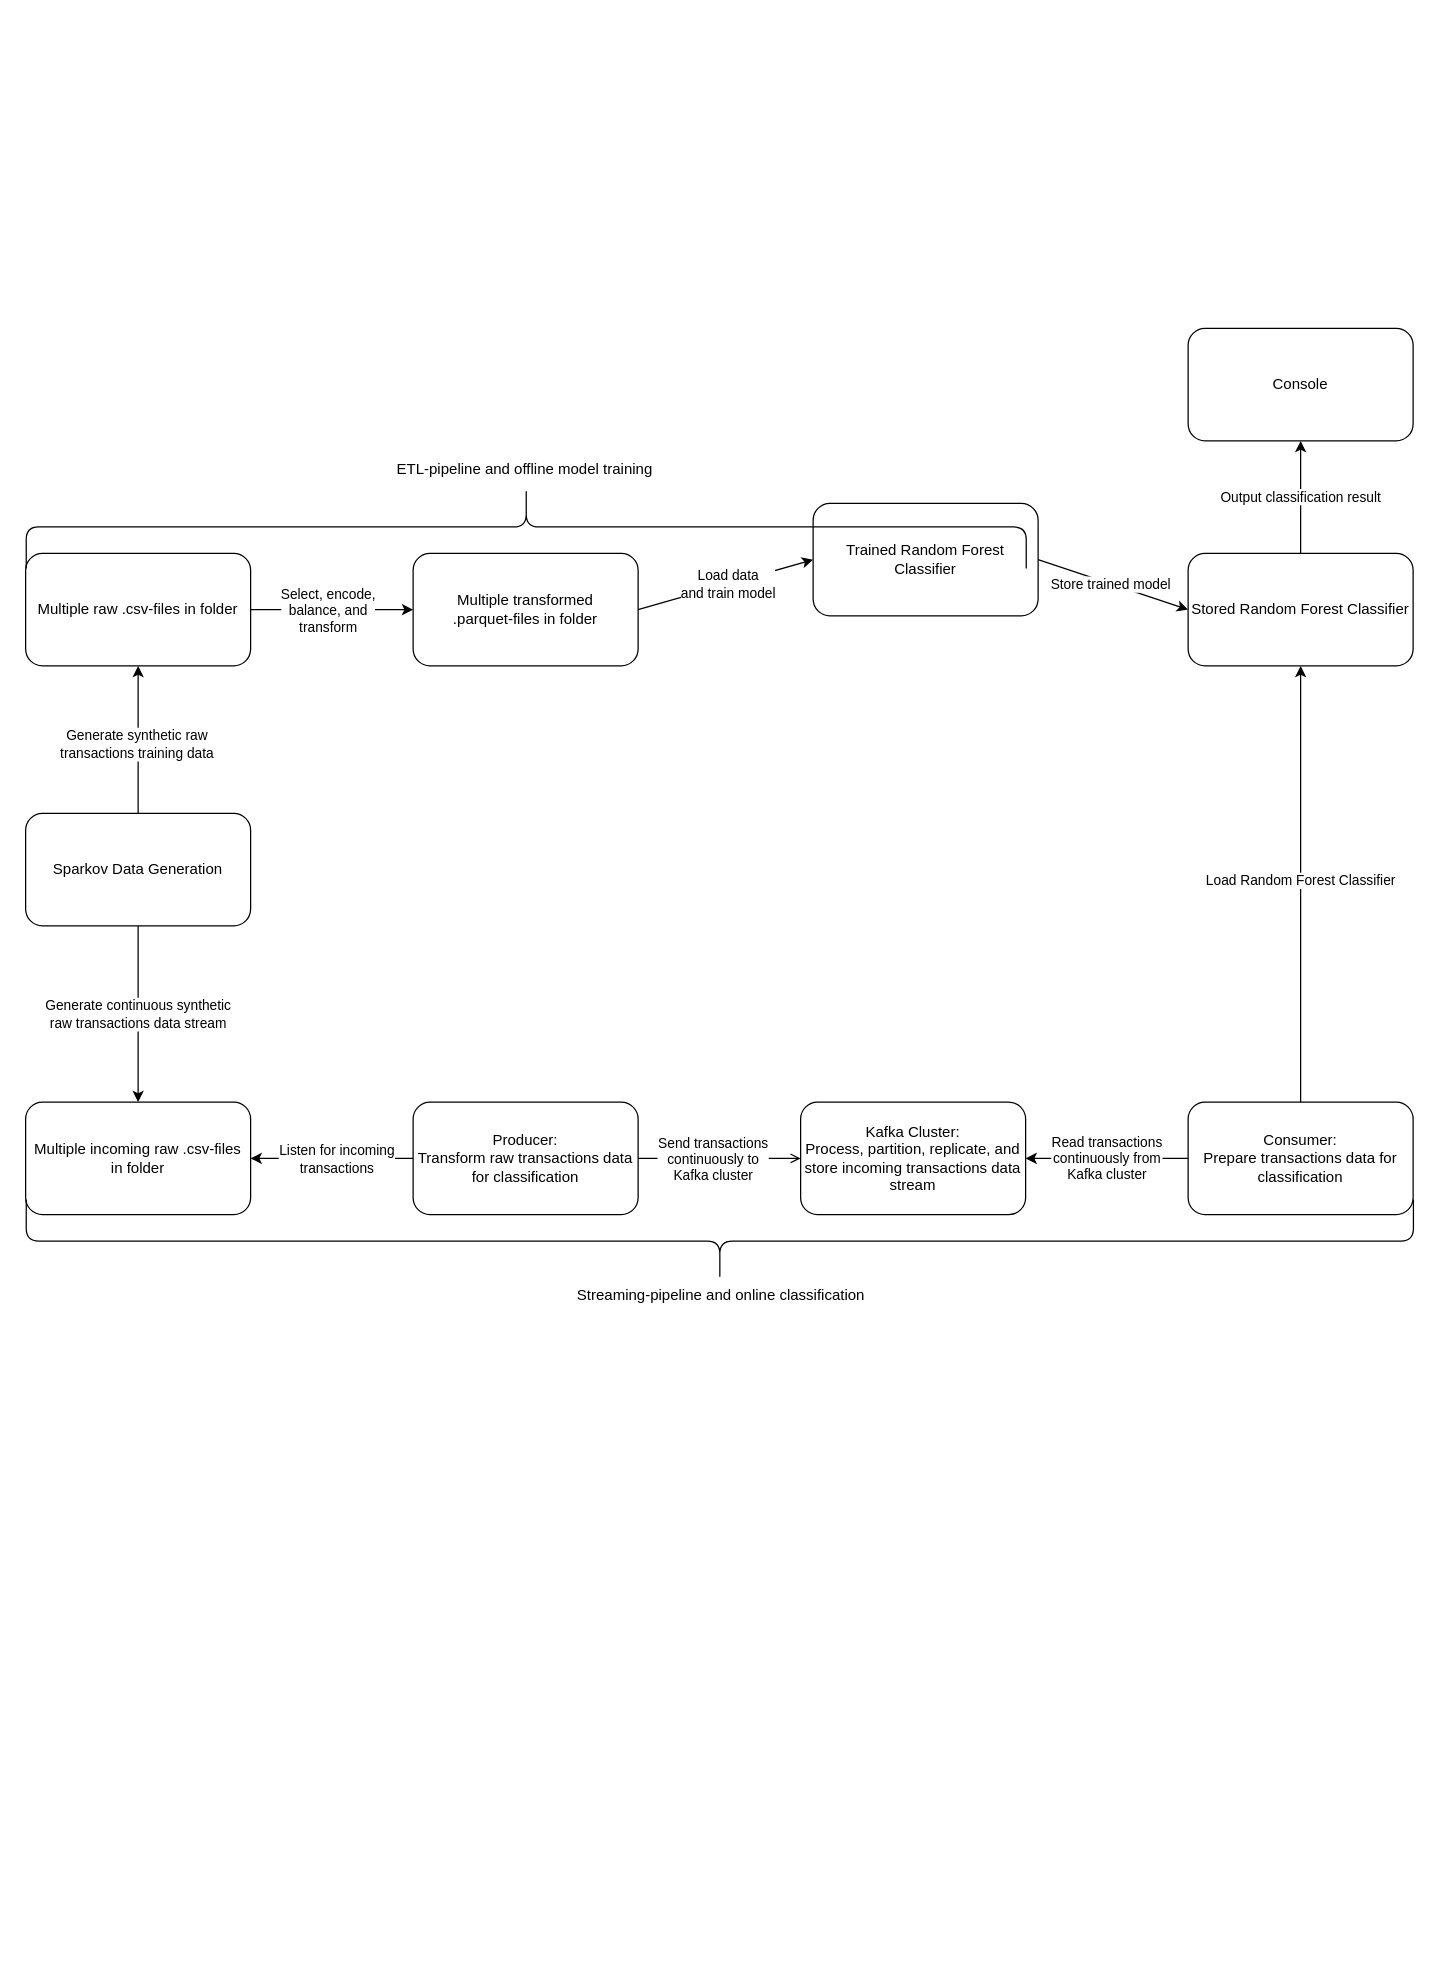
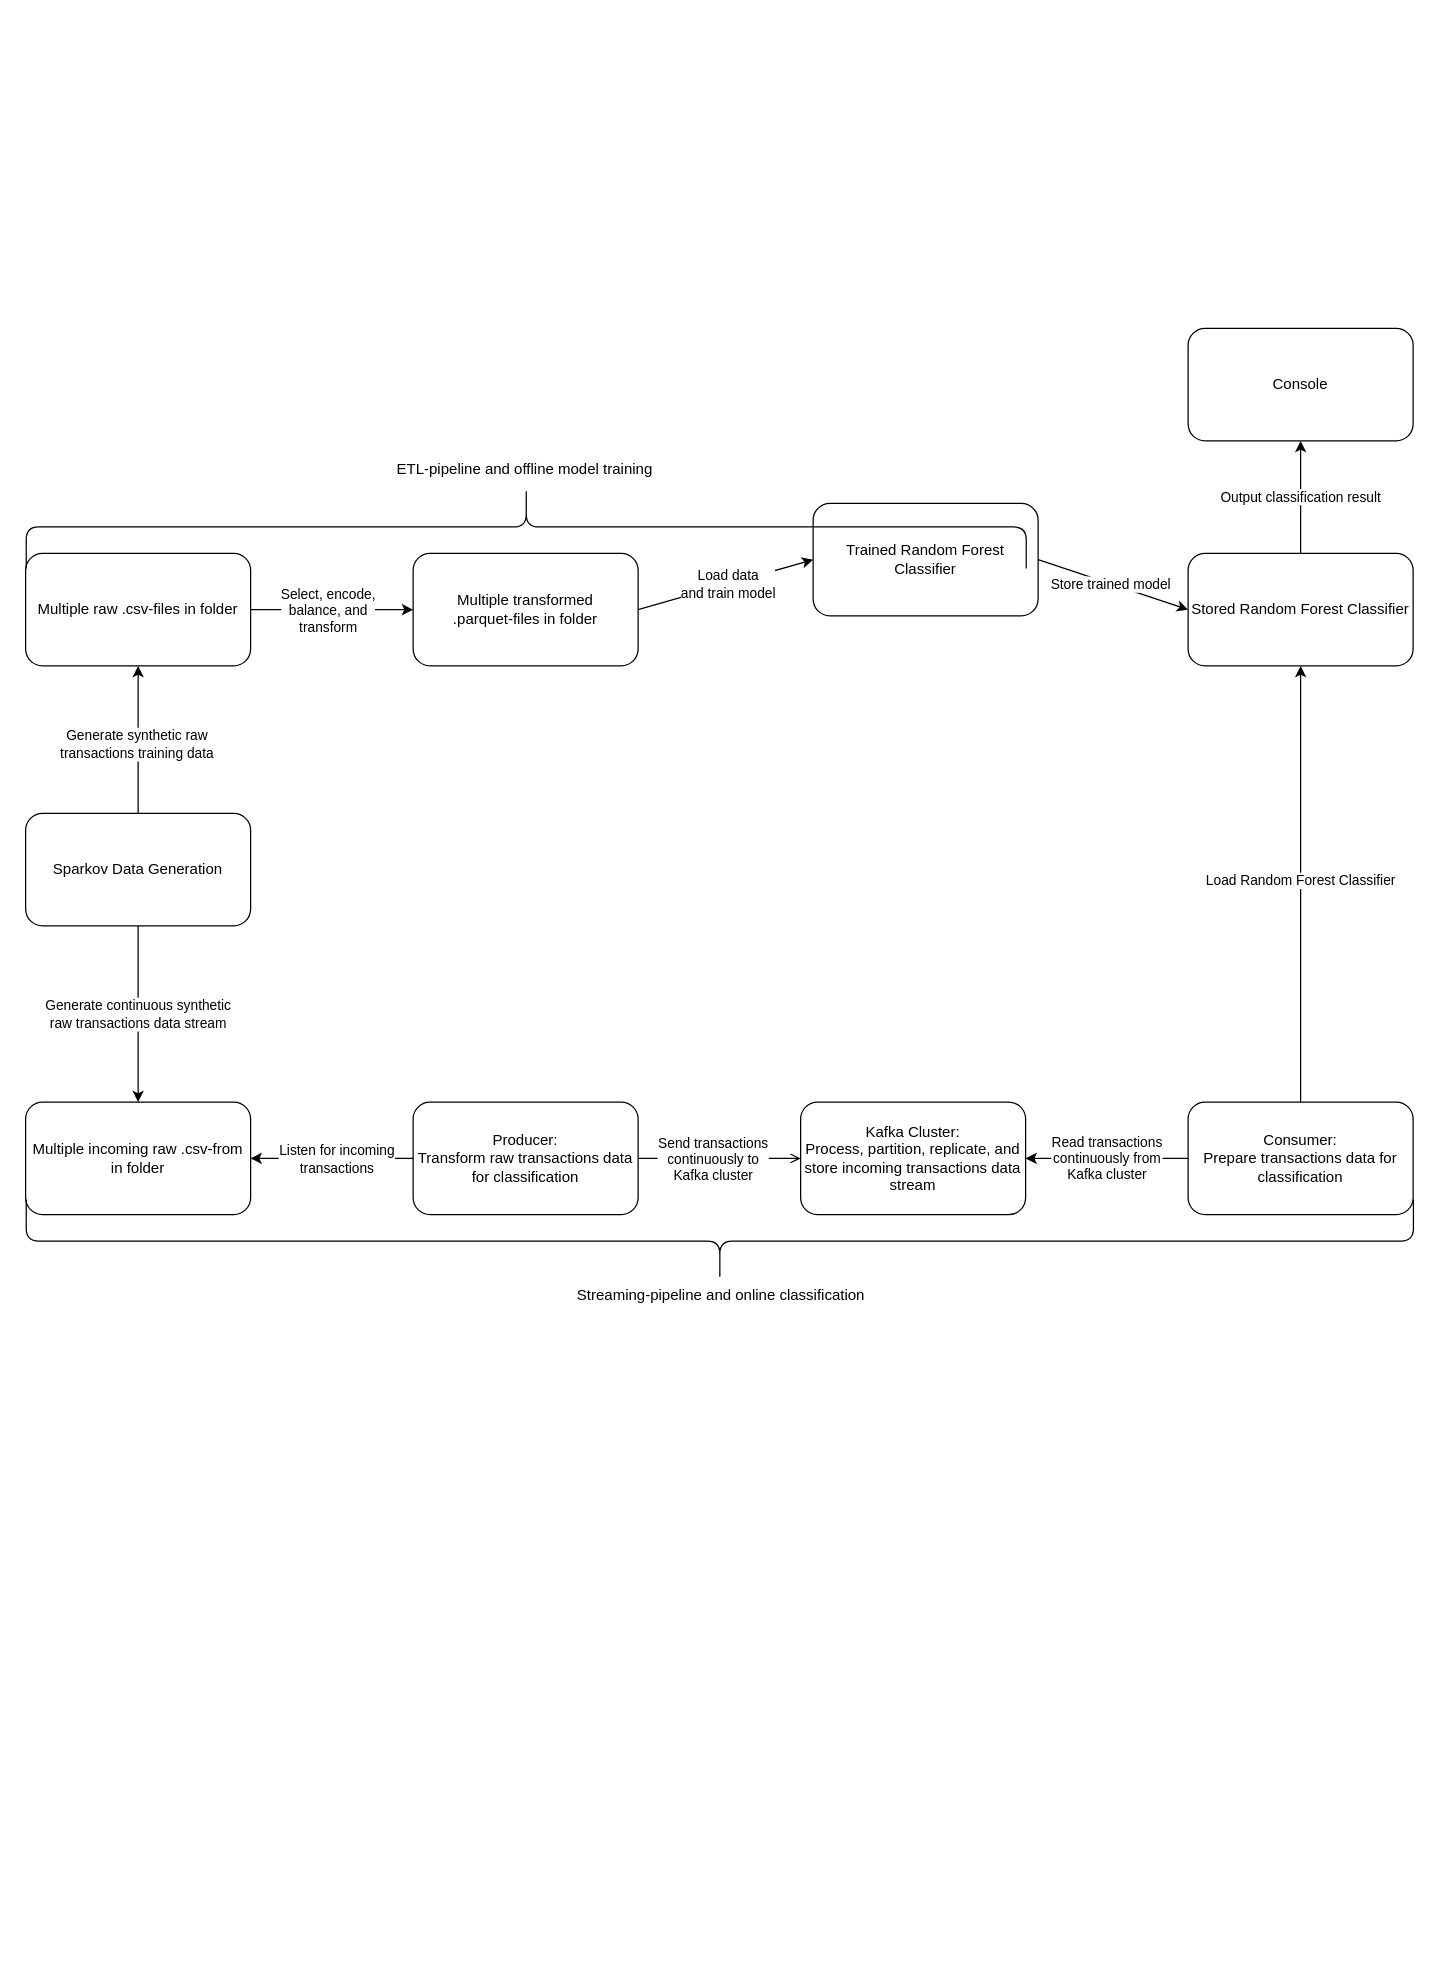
(138, 1158) -> (138, 1158)
